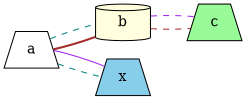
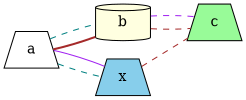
none -> (165, 52)
